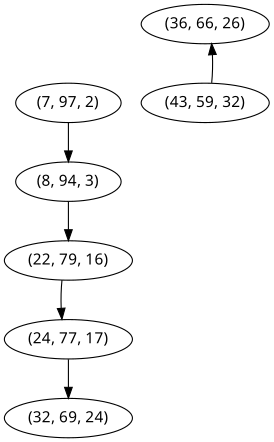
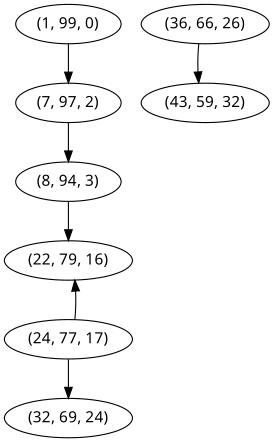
none -> (68, 24)
(213, 69) -> (198, 58)
(61, 294) -> (76, 305)
